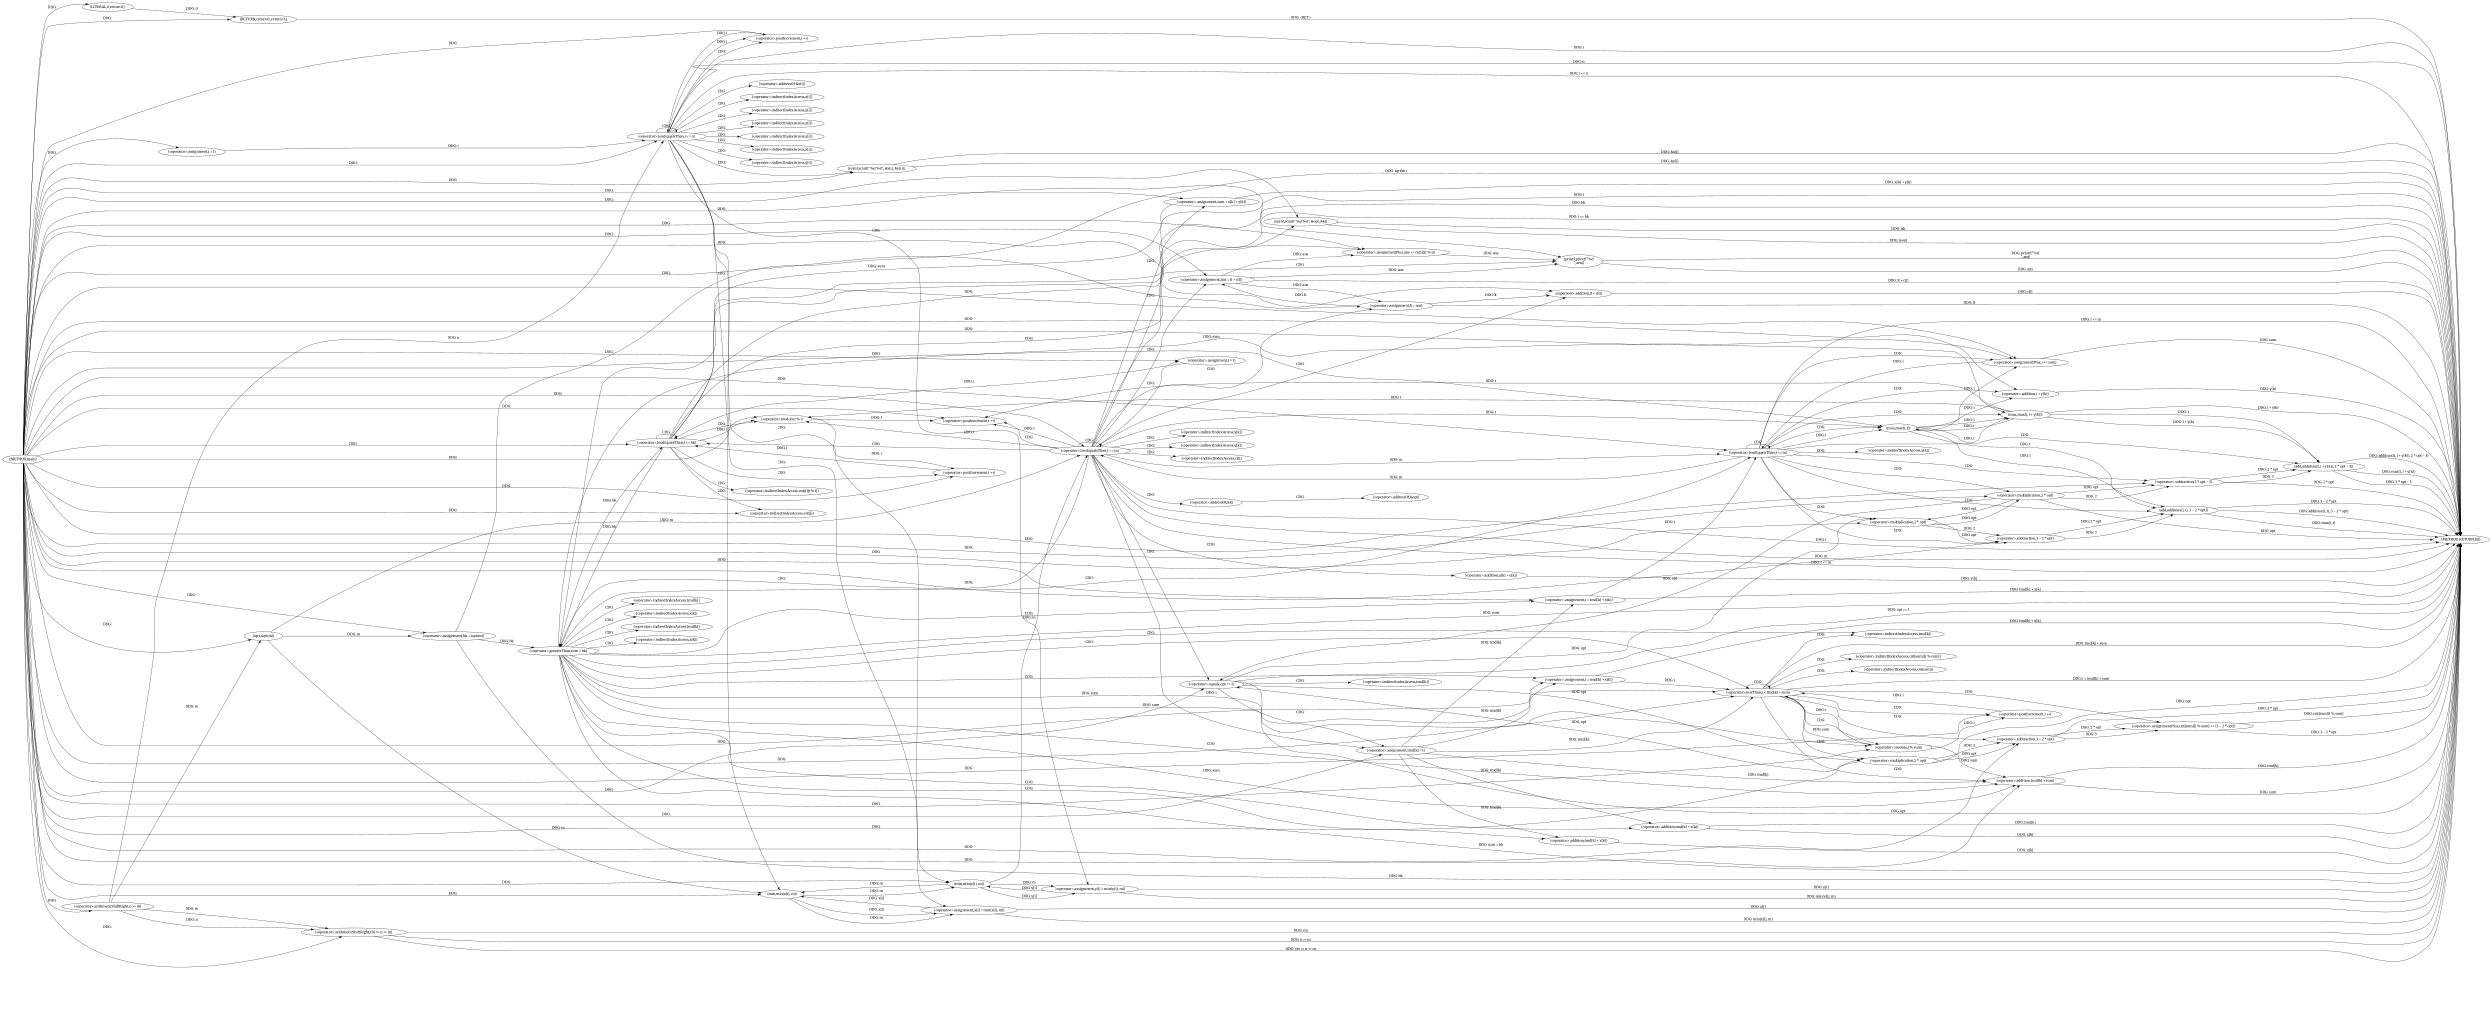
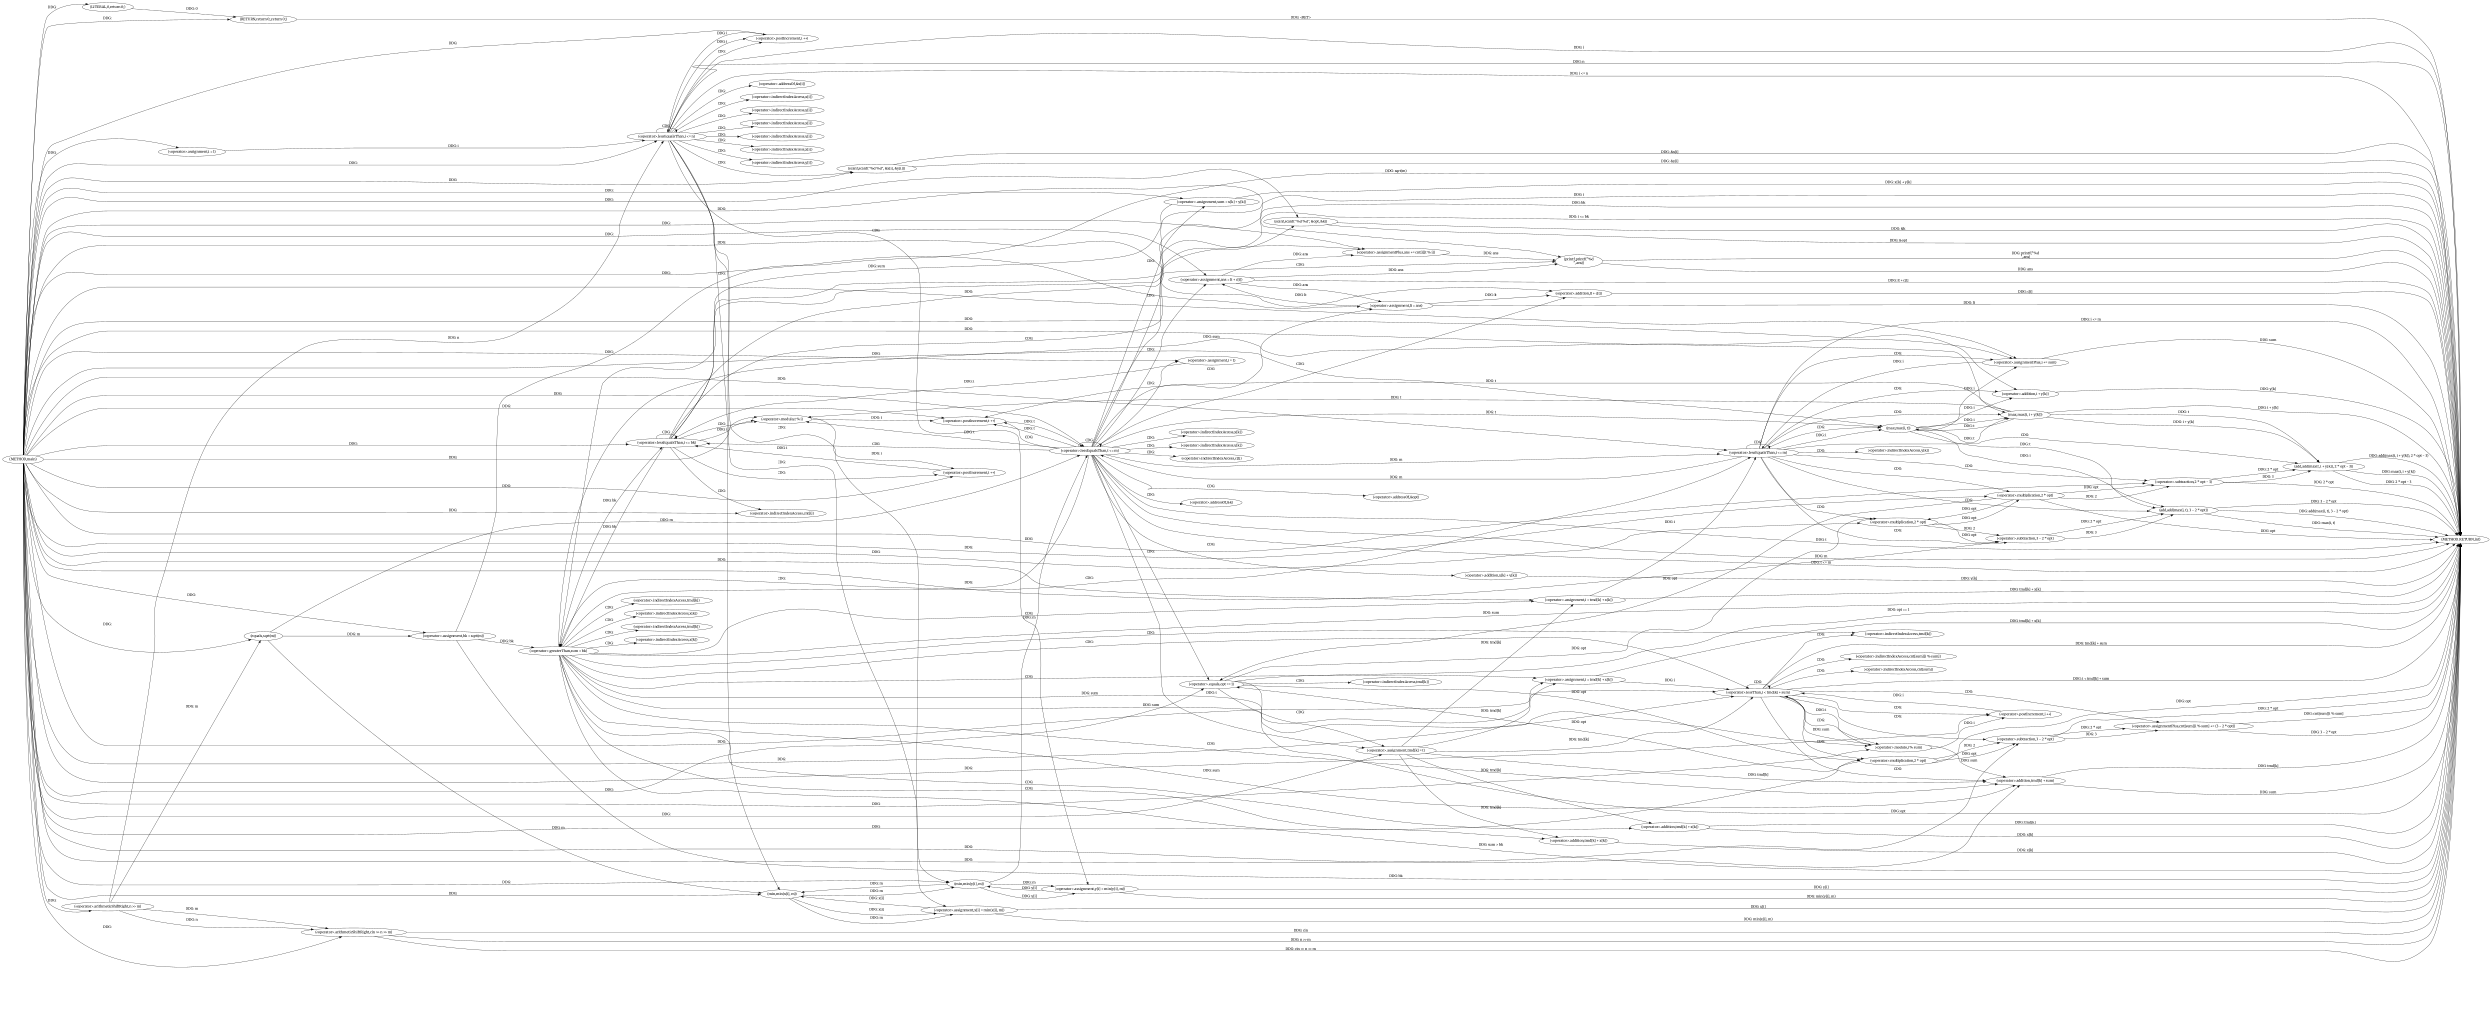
none -> (1044, 429)
(782, 491) -> none
(1302, 500) -> (1221, 490)
(263, 636) -> (263, 636)
